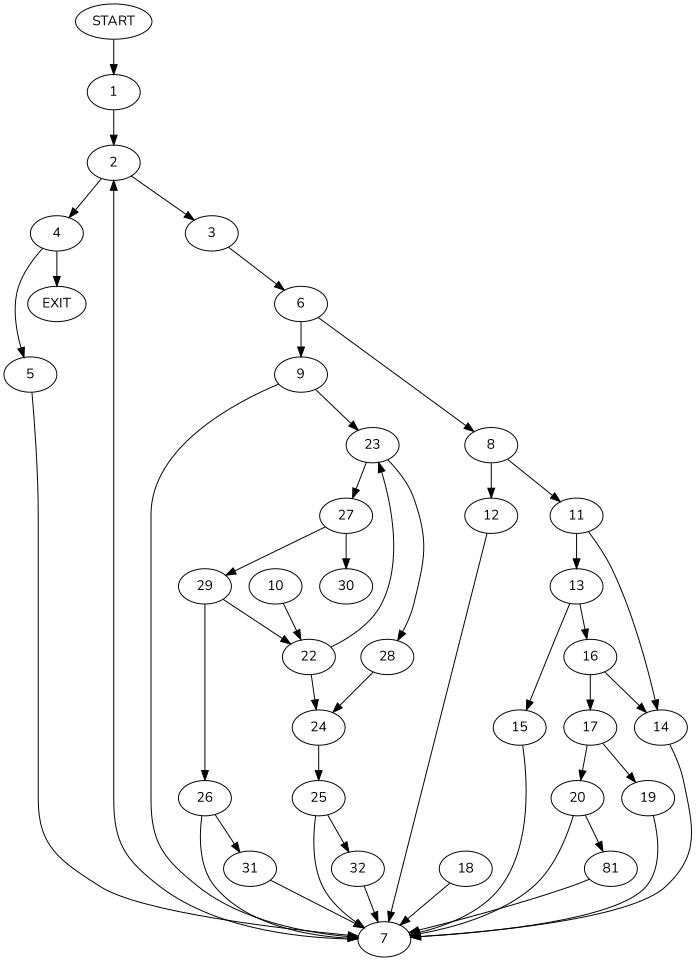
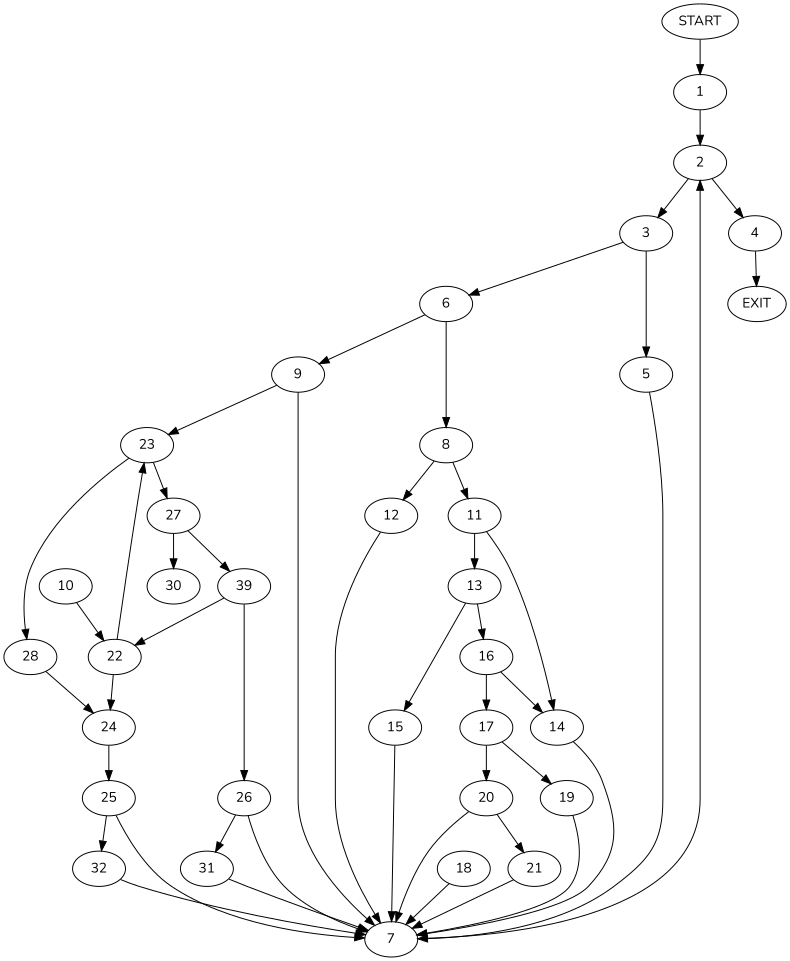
(17, 295) -> (646, 299)
(205, 586) -> (244, 586)
(611, 869) -> (534, 869)
